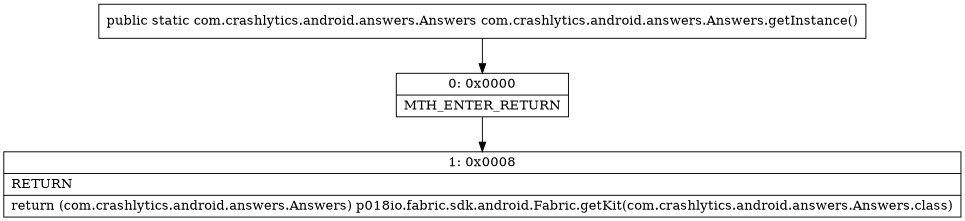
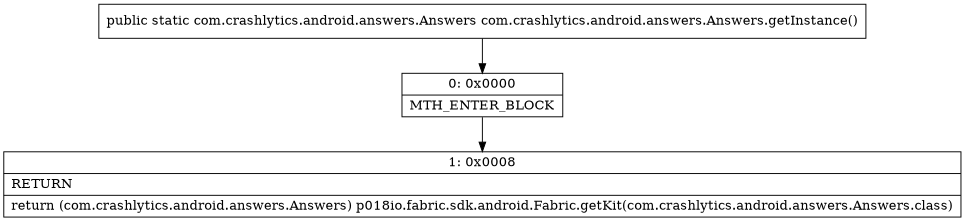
(482, 105) -> (482, 105)
